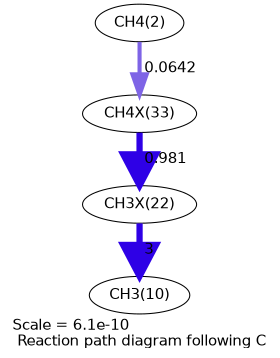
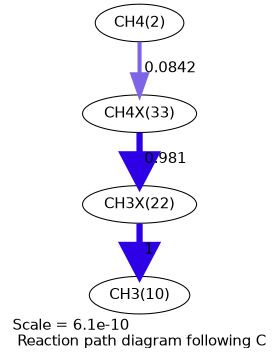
(168, 68) -> (168, 68)
(147, 250) -> (147, 250)
